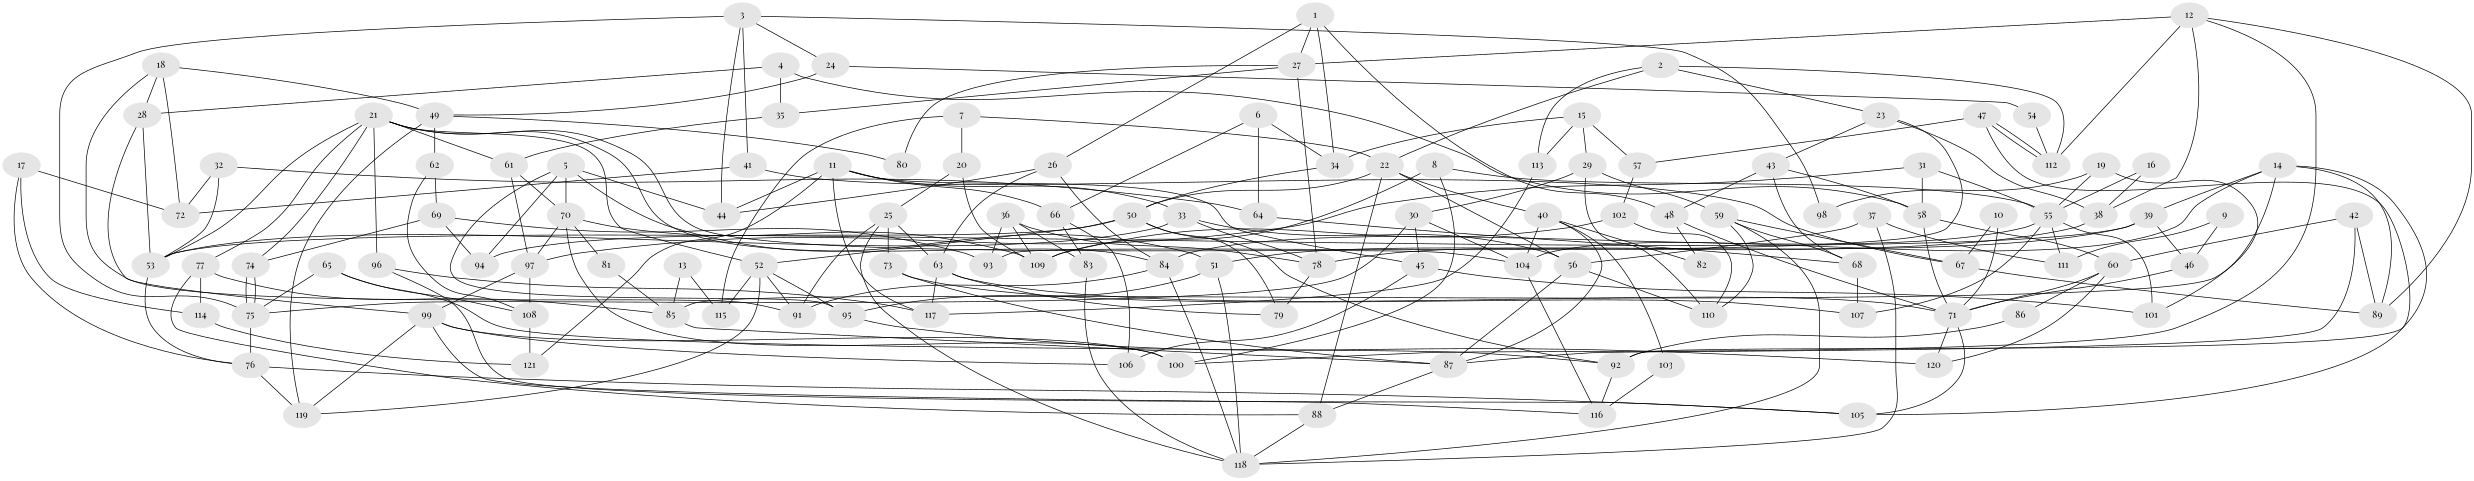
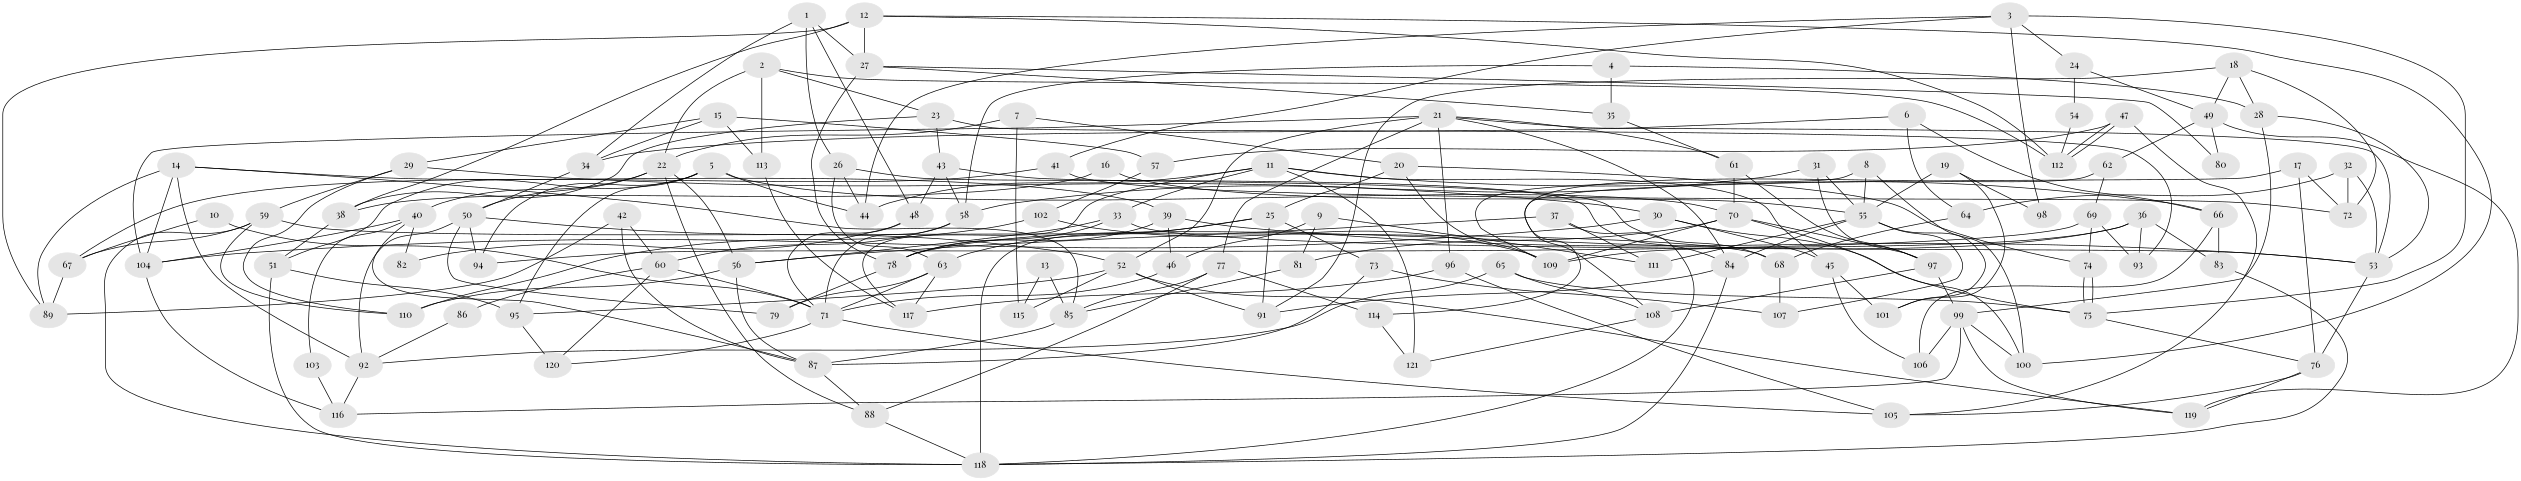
(320, 196) -> (1799, 189)
none -> (1309, 240)
